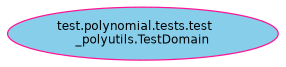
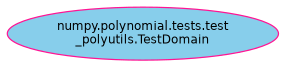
(143, 34) -> (143, 34)
